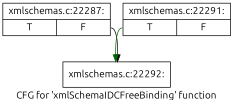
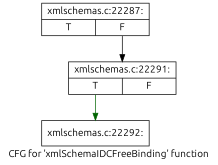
(117, 40) -> (122, 45)
